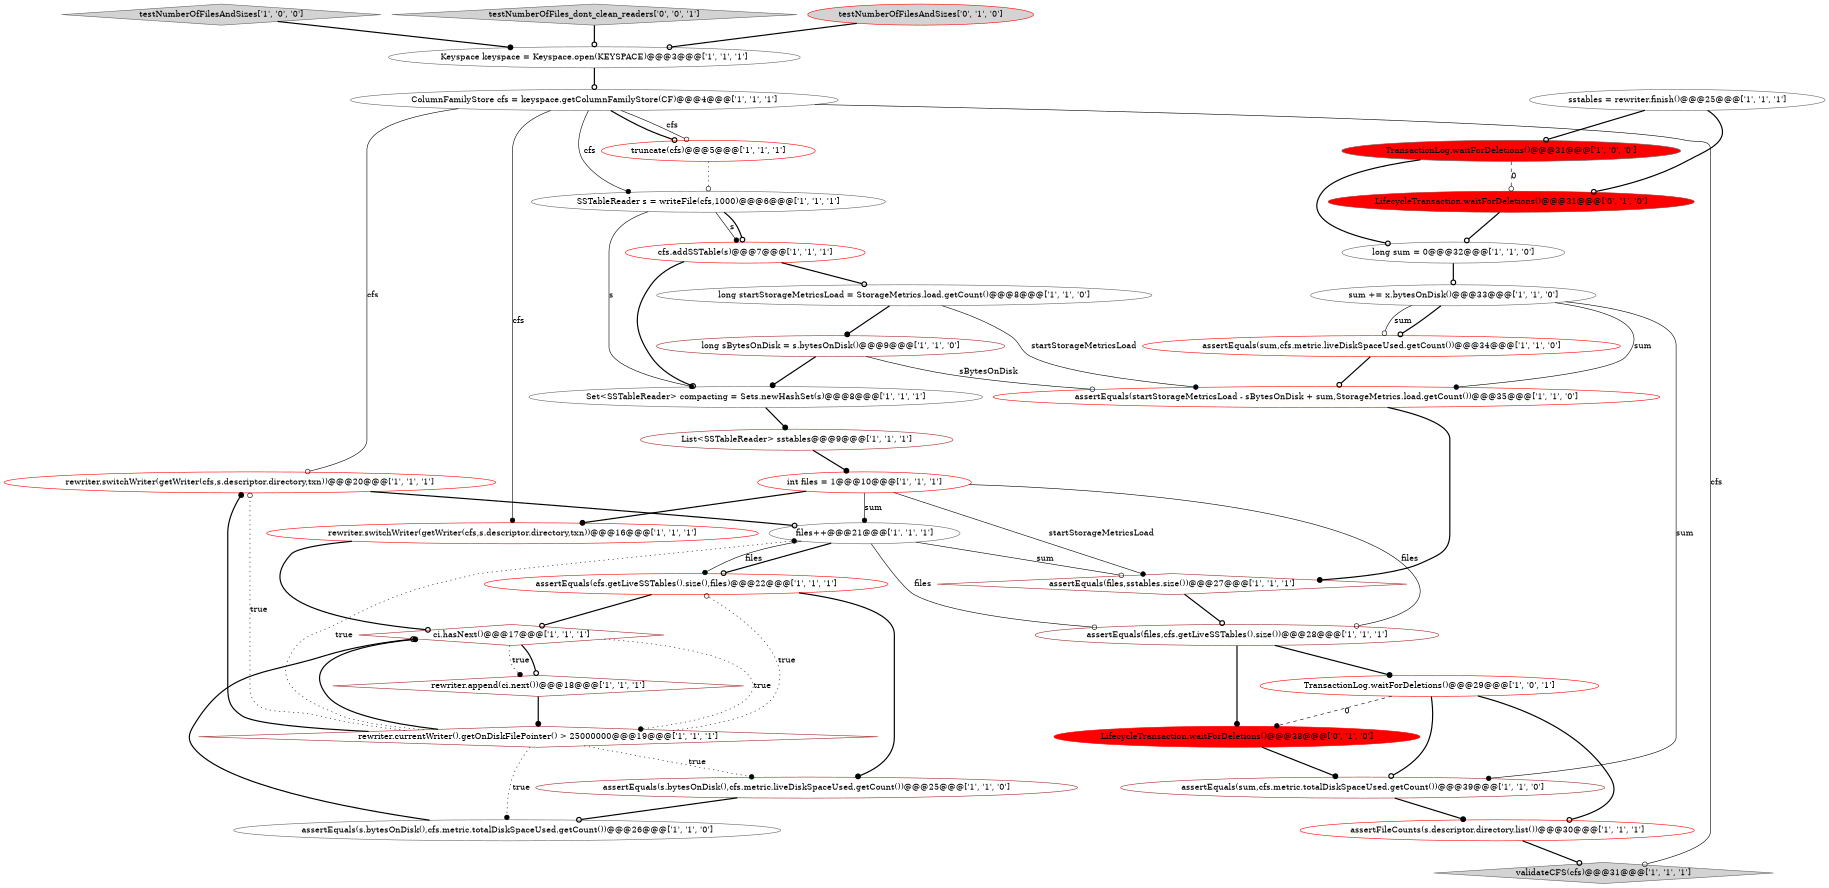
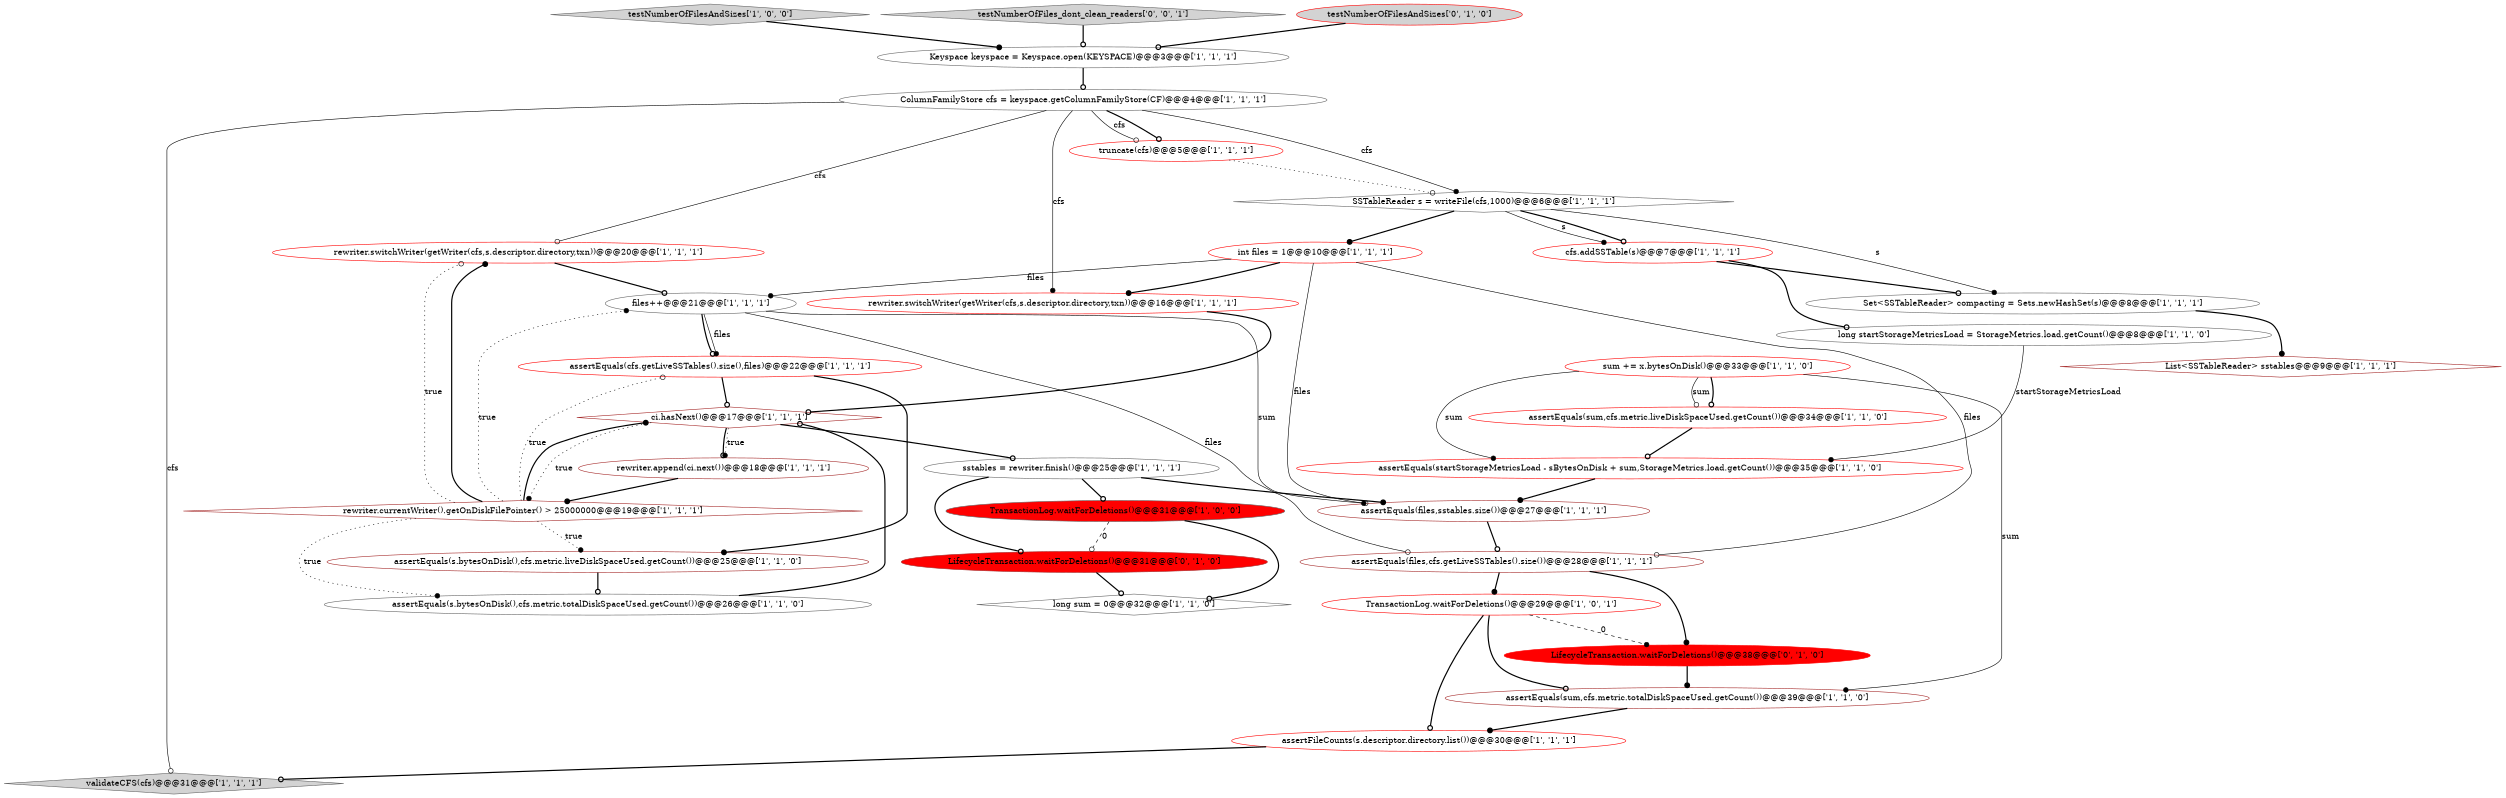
(708, 202) -> (1484, 202)
(1453, 253) -> (1134, 605)
(1453, 272) -> none
(1453, 295) -> (1708, 367)
(831, 346) -> none
(797, 440) -> (2281, 367)
none -> (896, 440)
(829, 460) -> (1403, 226)
none -> (1261, 491)
(874, 508) -> (1036, 278)
(1102, 533) -> (1302, 392)
(1172, 584) -> (1484, 511)
(538, 686) -> (724, 468)
